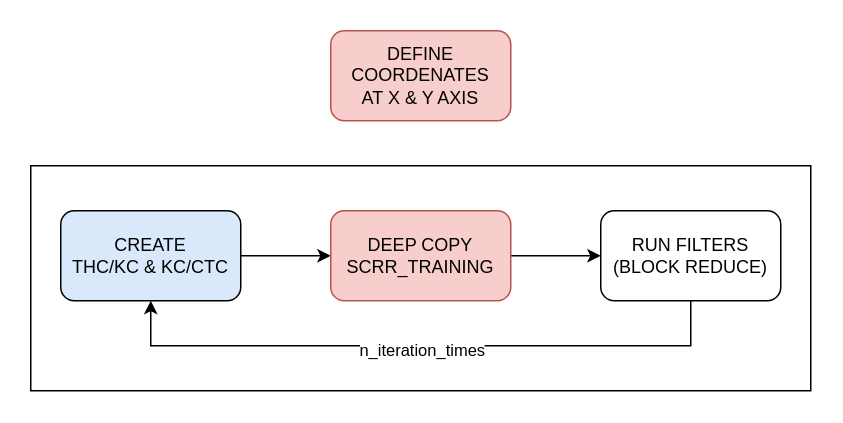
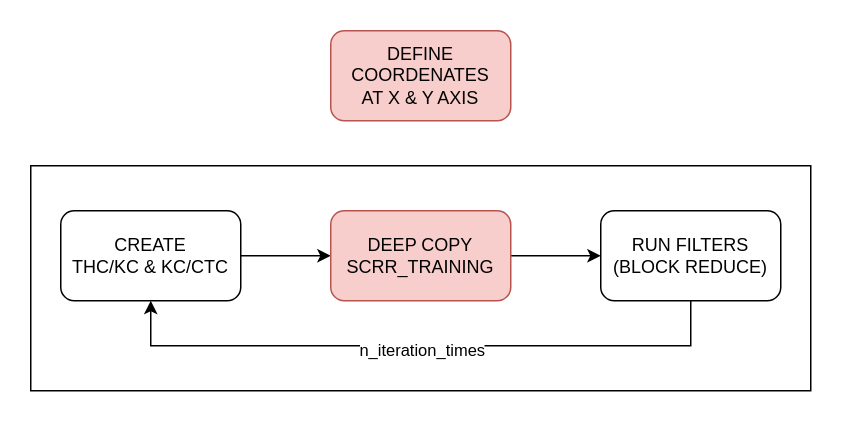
(151, 256) -> (151, 256)
